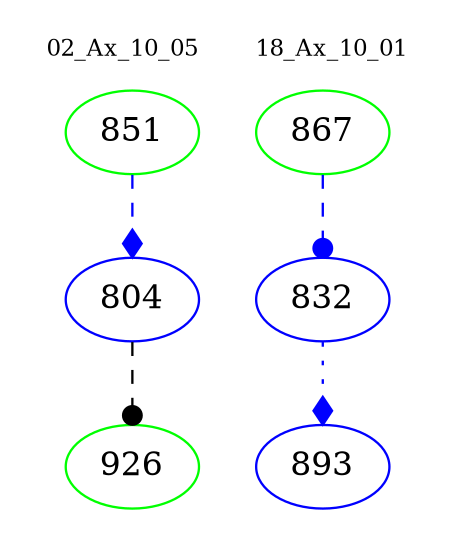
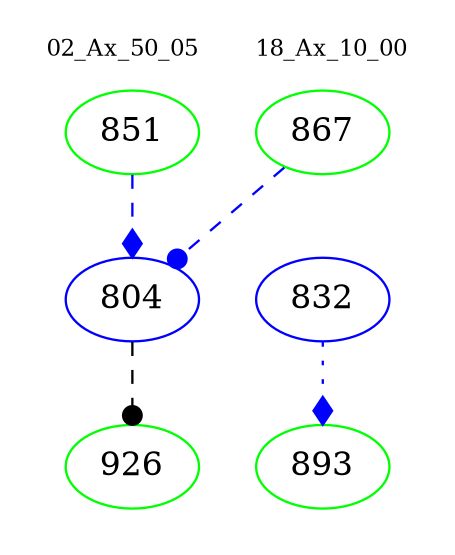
(123, 50) -> (123, 50)
(332, 50) -> (332, 50)
(323, 207) -> (252, 195)
(323, 467) -> (323, 467)
